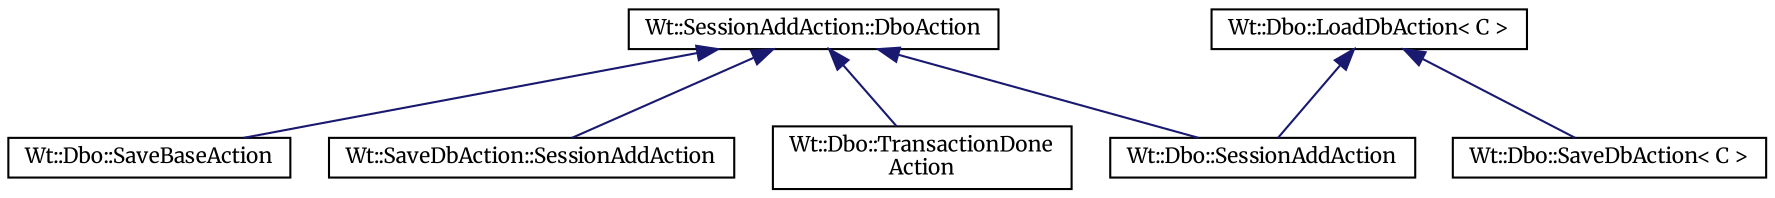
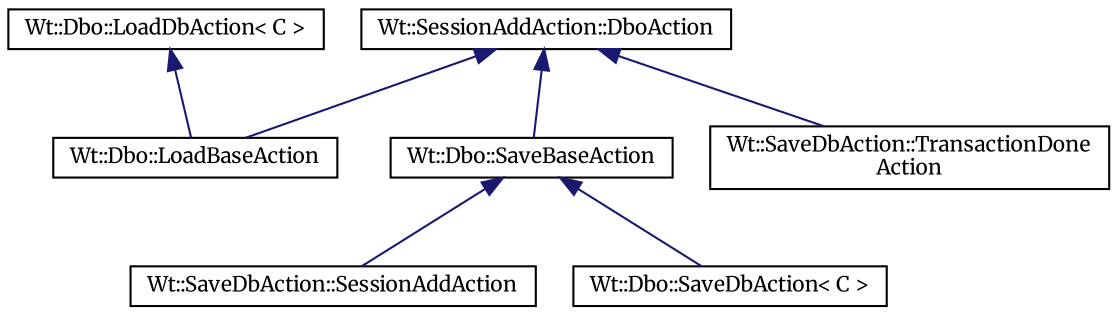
(663, 98) -> (423, 228)
(1499, 98) -> (640, 228)
(922, 158) -> (910, 158)
(1263, 158) -> (195, 158)
